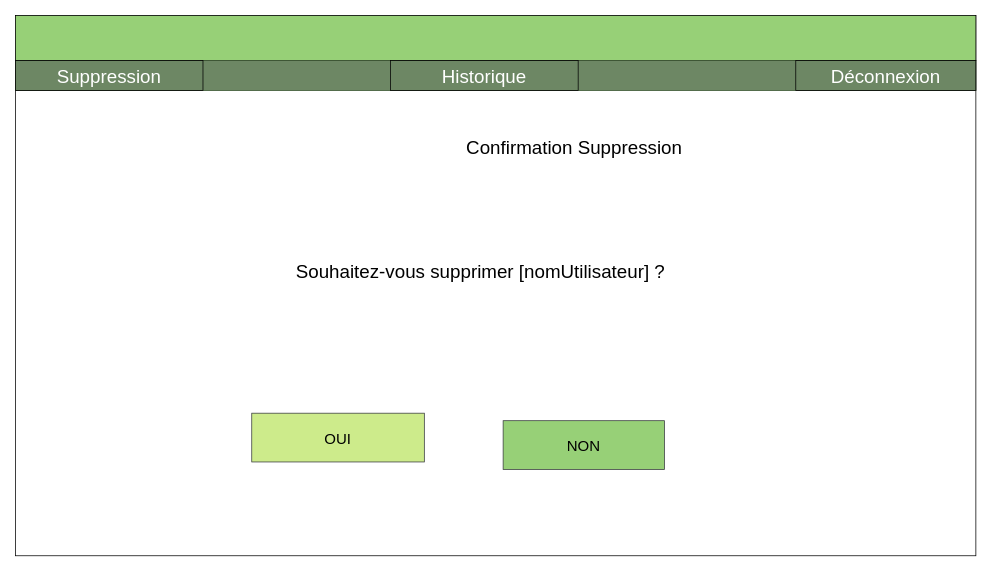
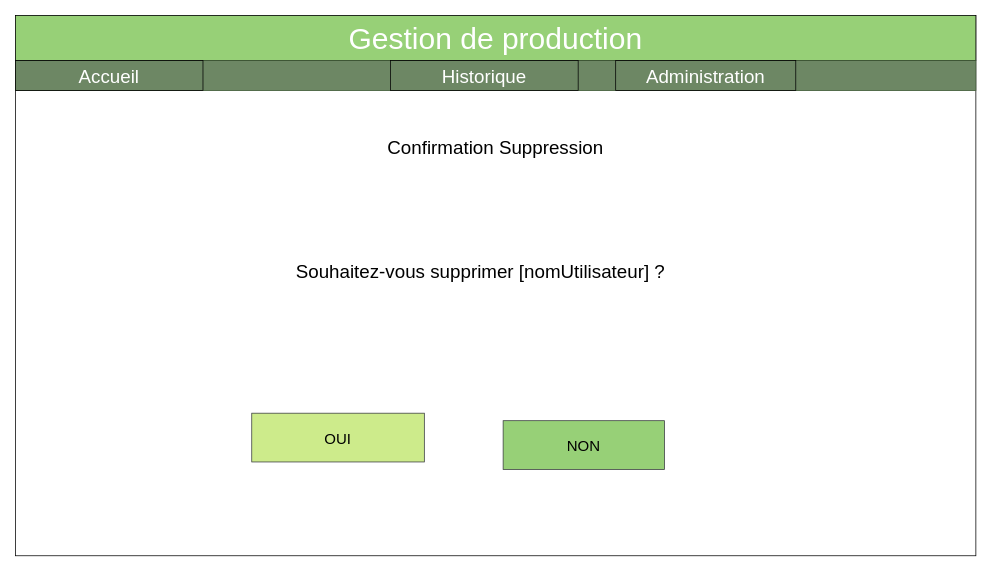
none -> (495, 38)
(109, 75) -> (109, 75)
none -> (705, 75)
(885, 75) -> none
(574, 147) -> (495, 147)
